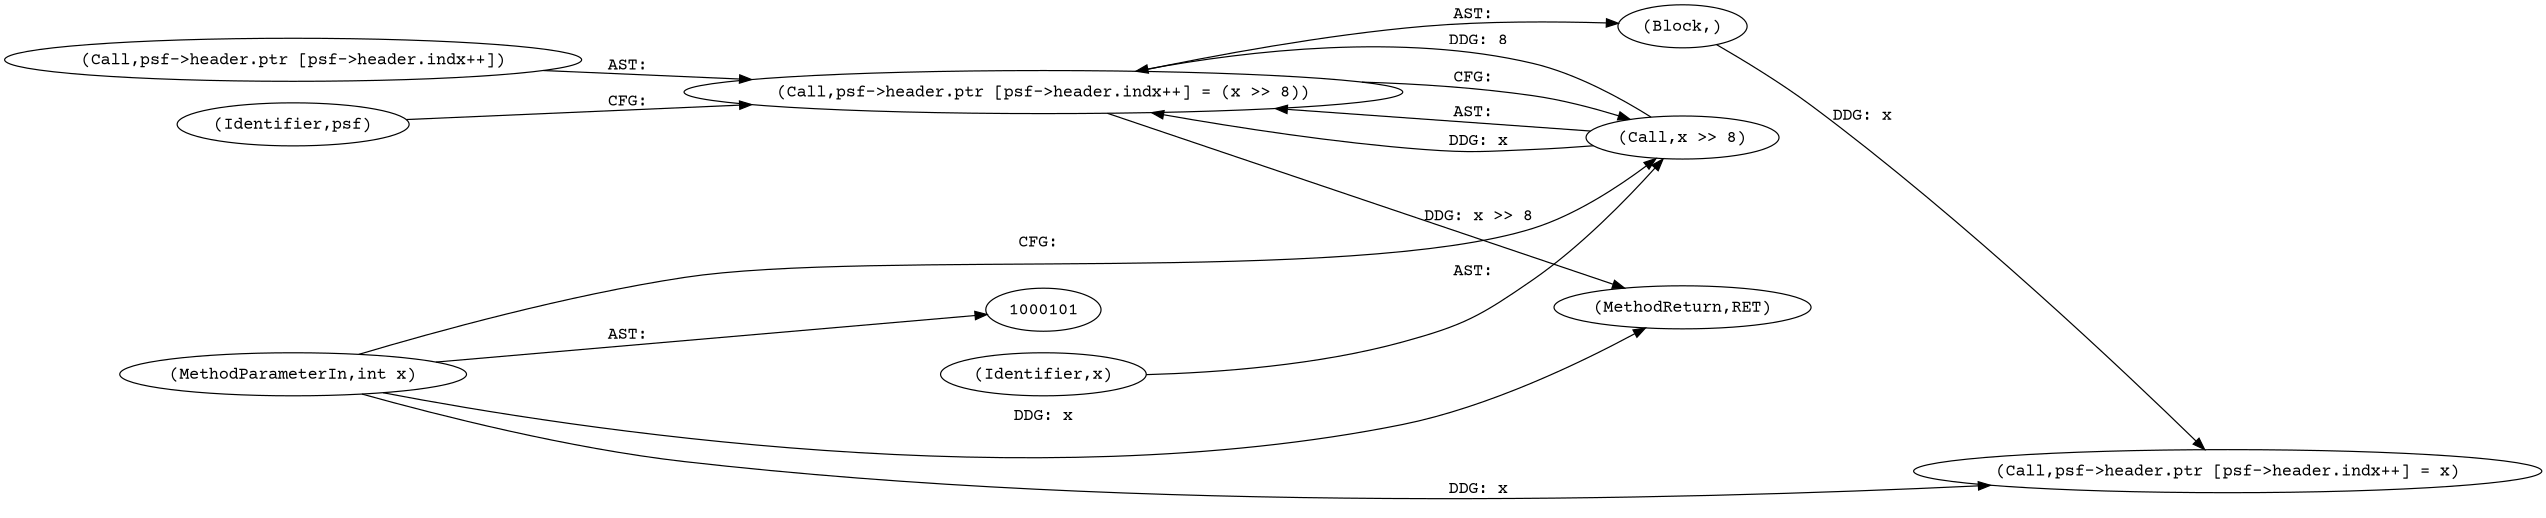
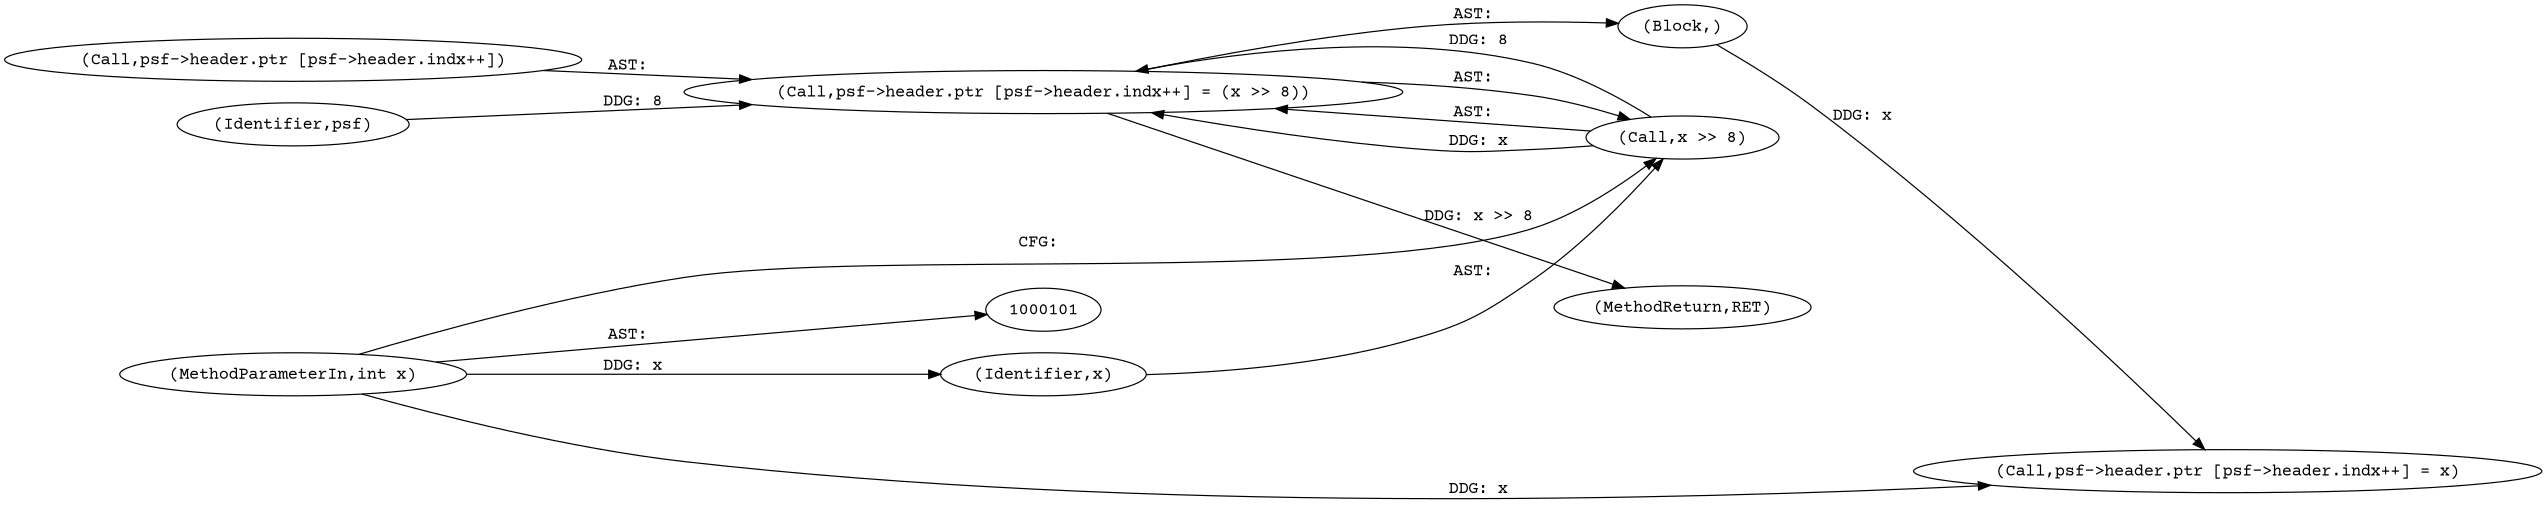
(1478, 77) -> (1478, 77)
(633, 101) -> (633, 101)
(1017, 457) -> (698, 374)
